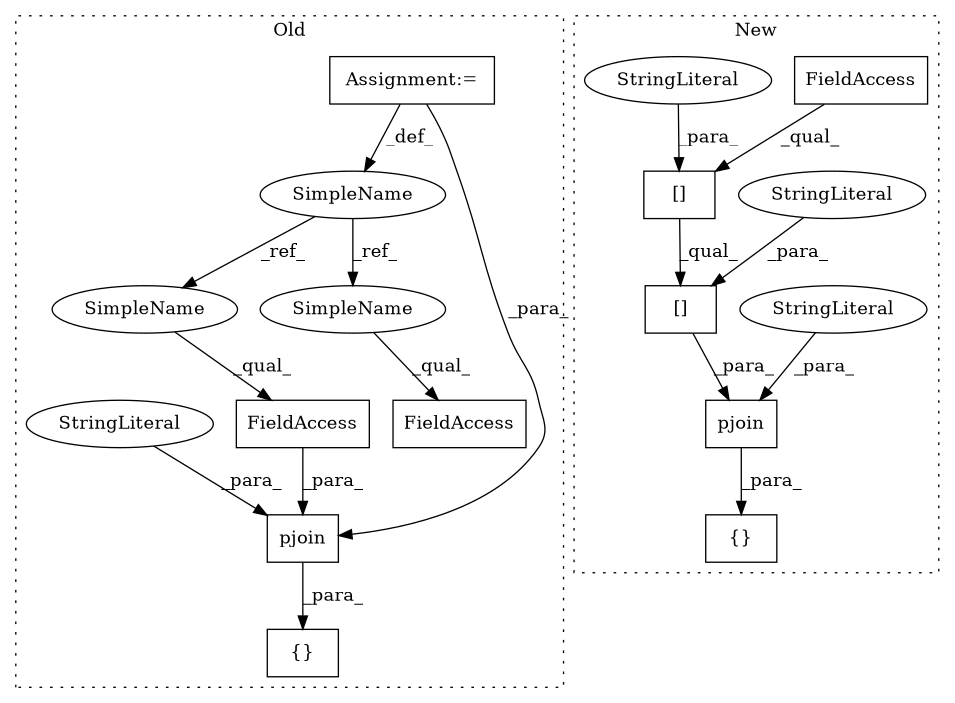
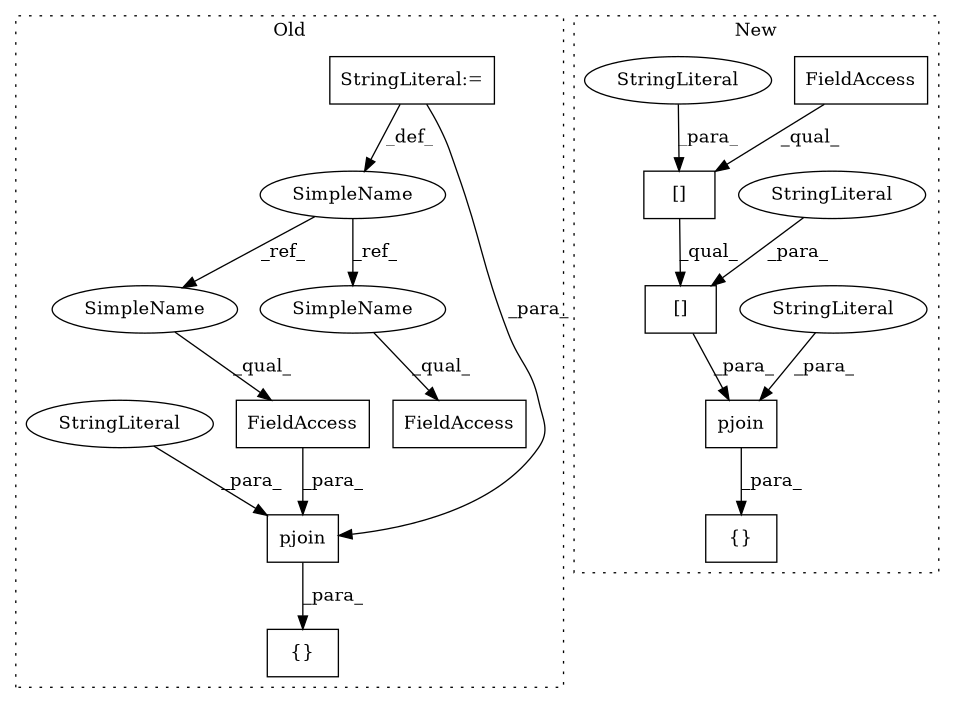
(412, 80) -> (412, 80)
